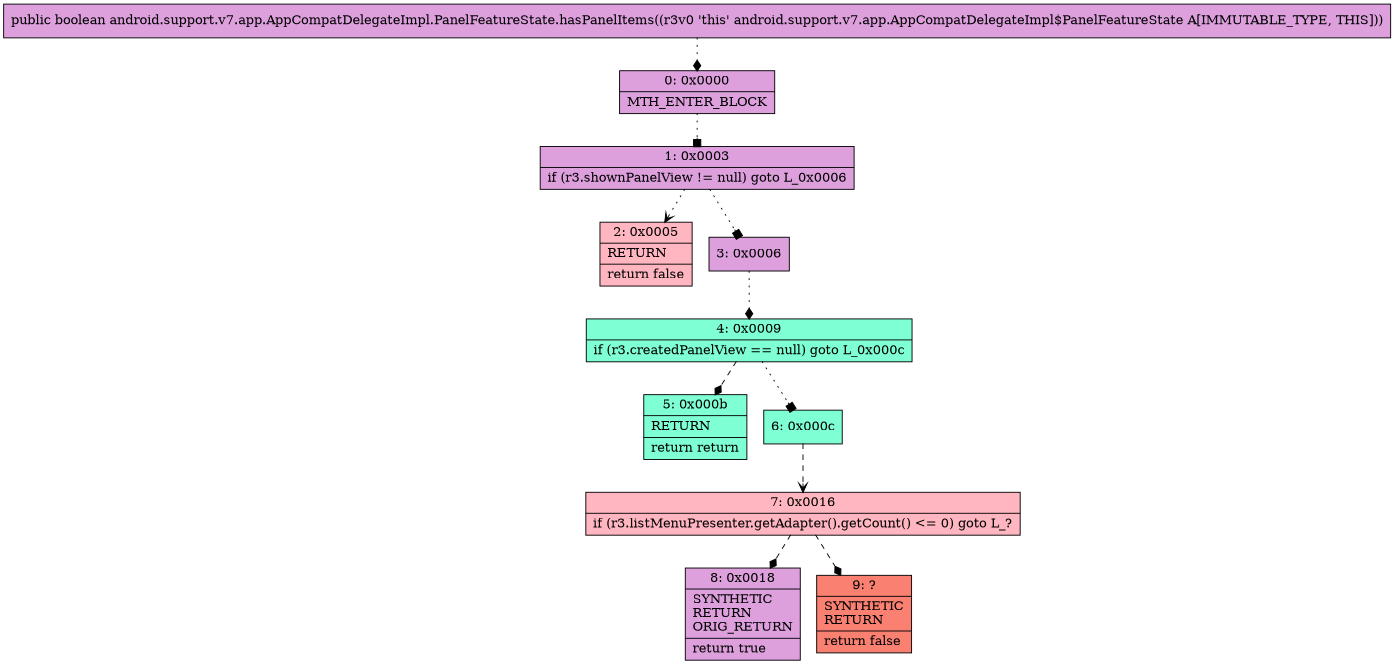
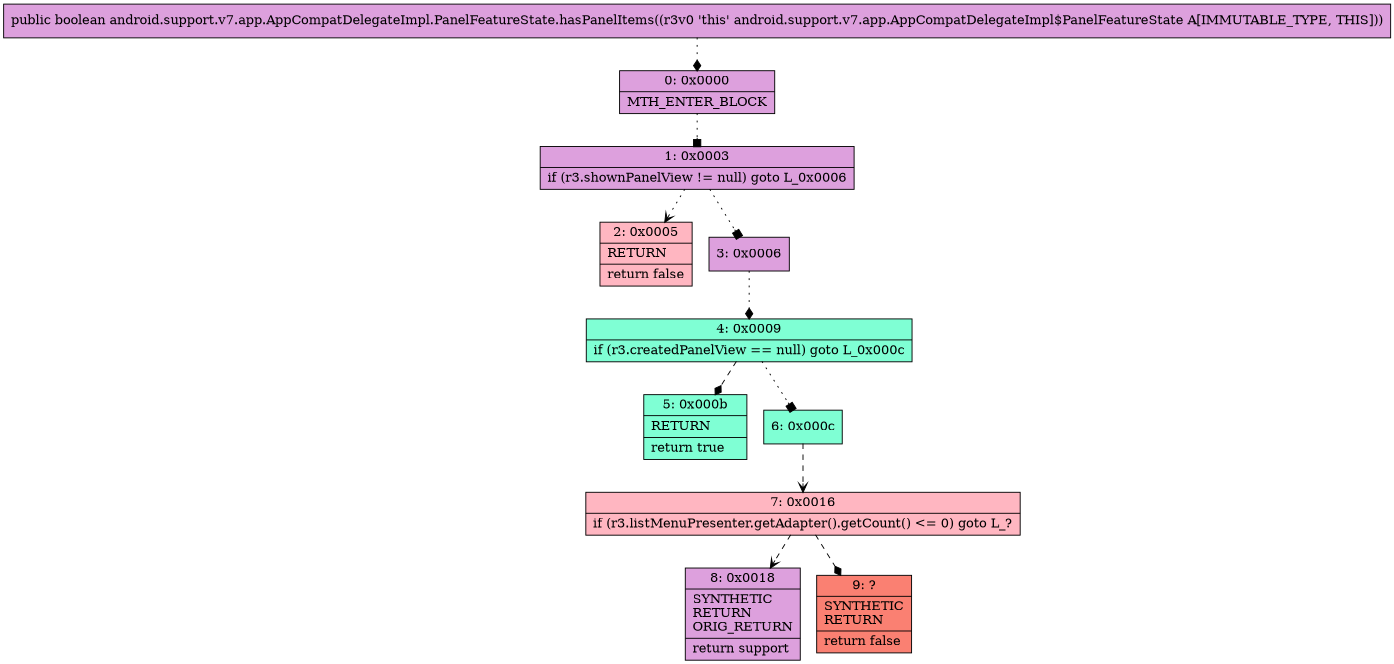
(695, 448) -> (688, 448)
(783, 548) -> (783, 548)
(730, 649) -> (741, 649)
